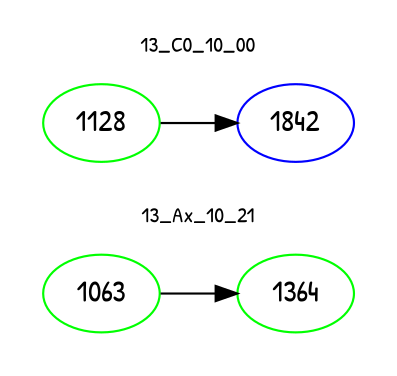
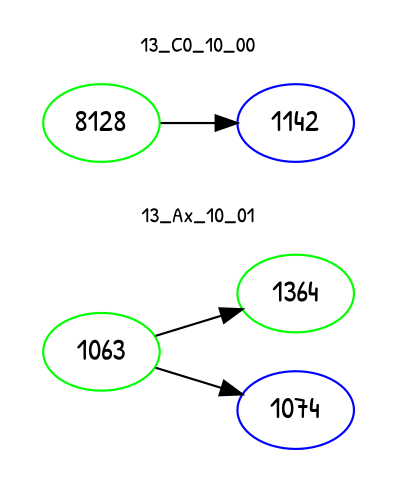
(101, 123) -> (101, 123)
(296, 123) -> (296, 123)
(199, 217) -> (199, 217)
none -> (296, 410)
